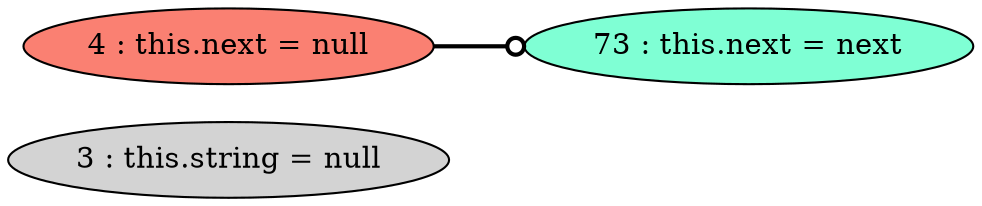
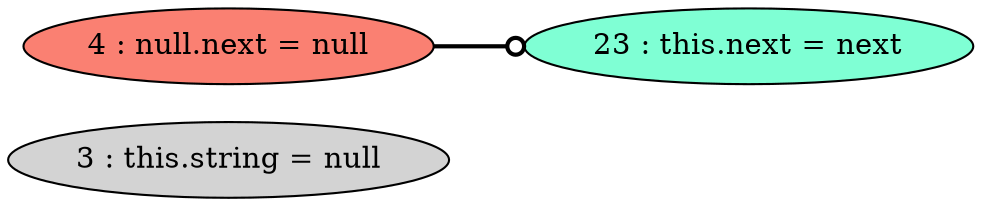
(229, 46) -> (229, 46)
(749, 46) -> (749, 46)
